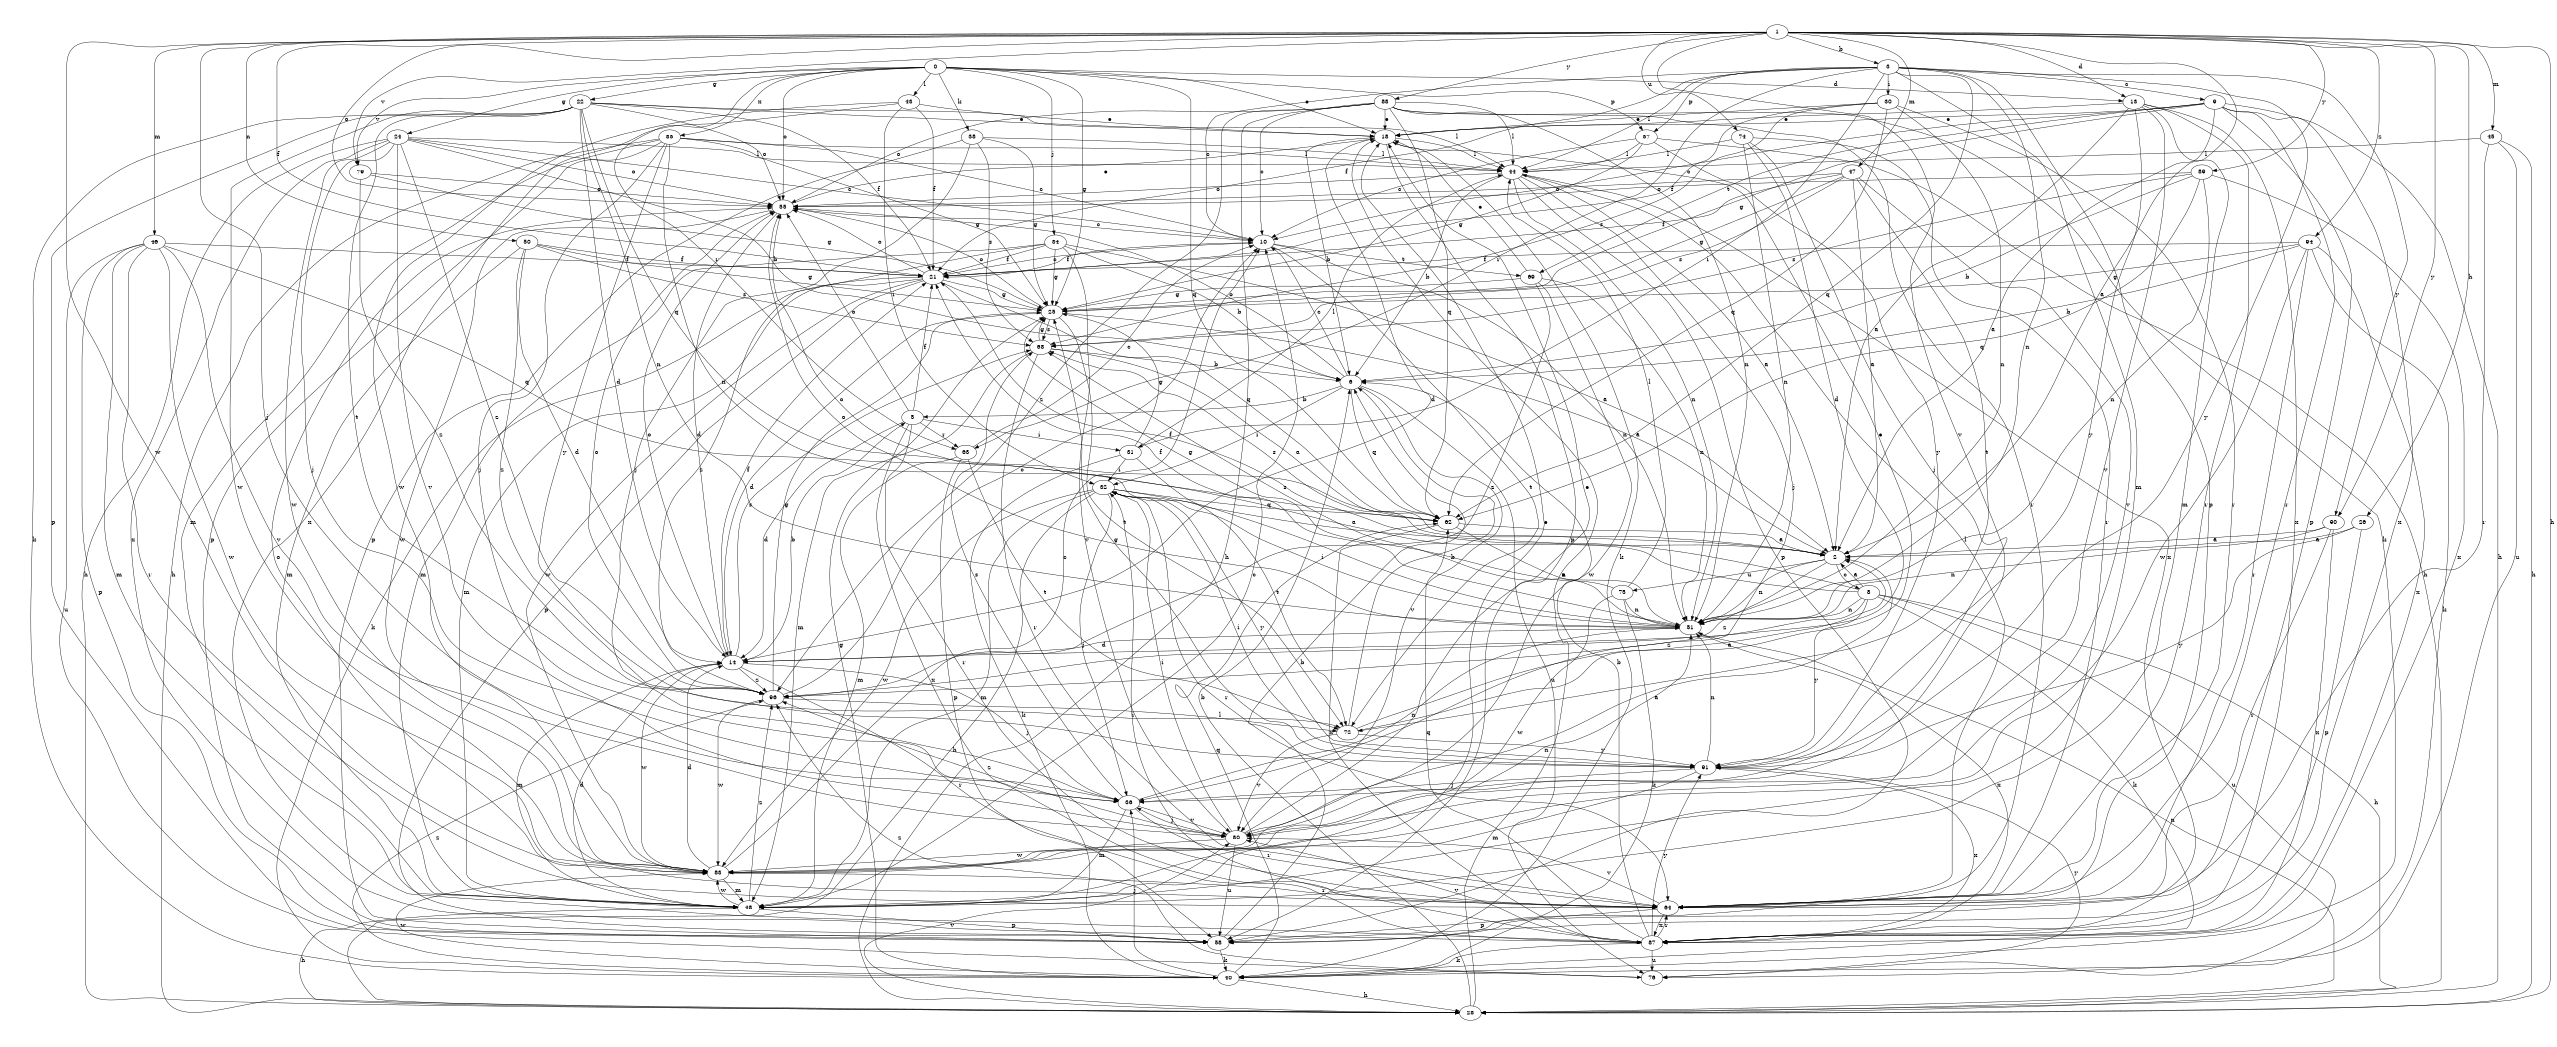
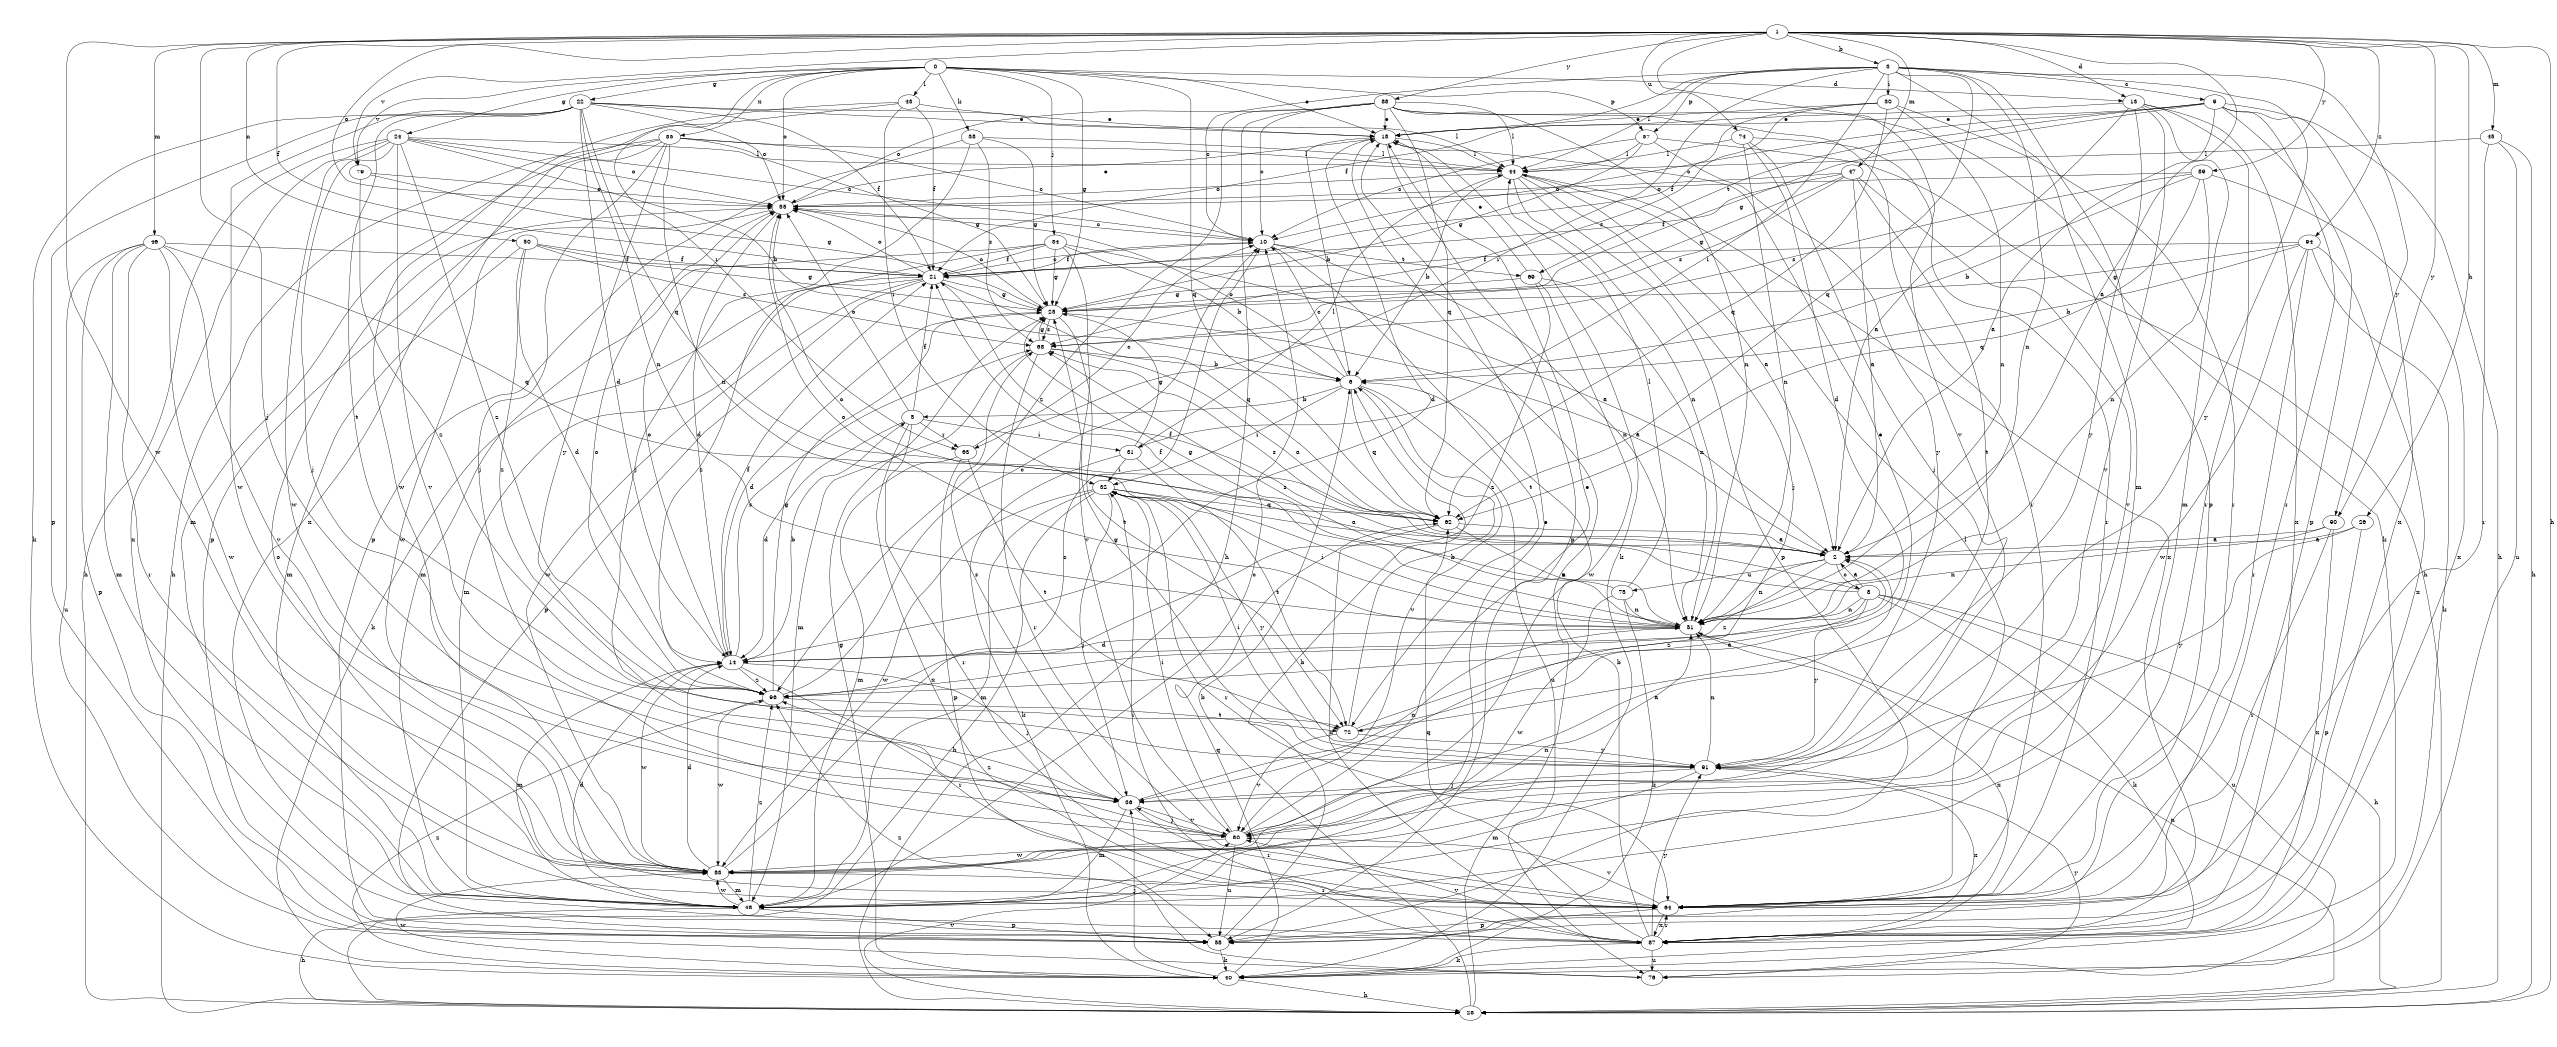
(1220, 715) -> (1220, 715)
